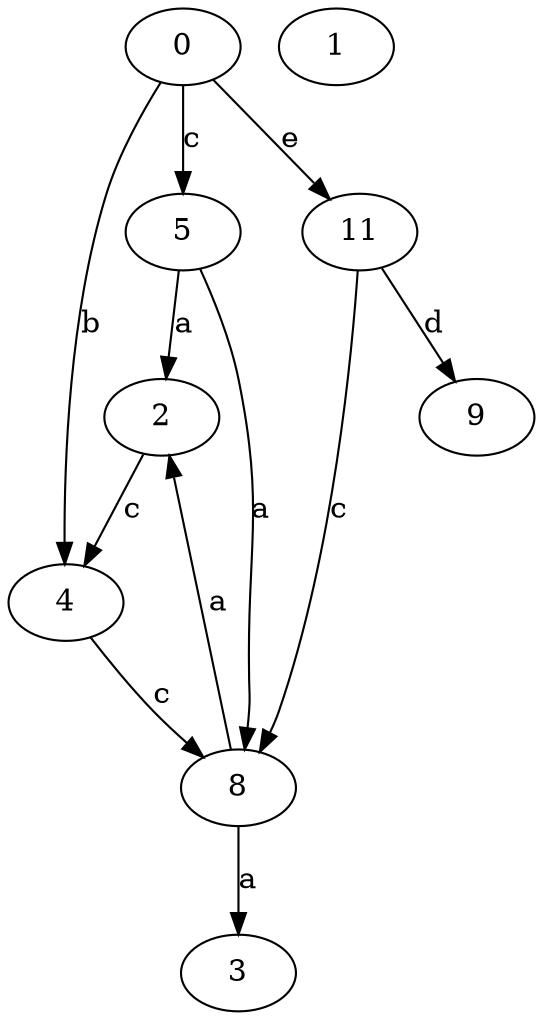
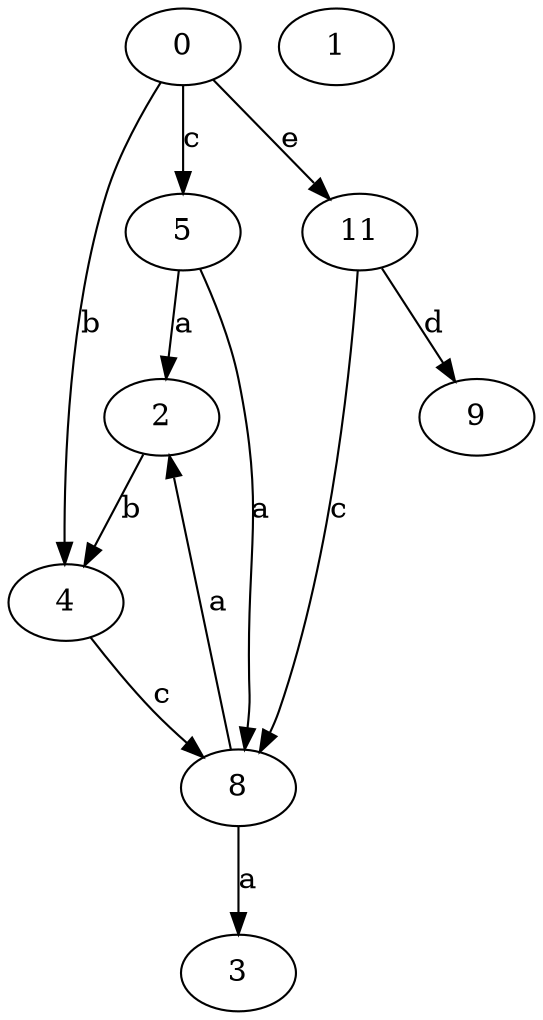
(132, 510) -> (132, 510)
